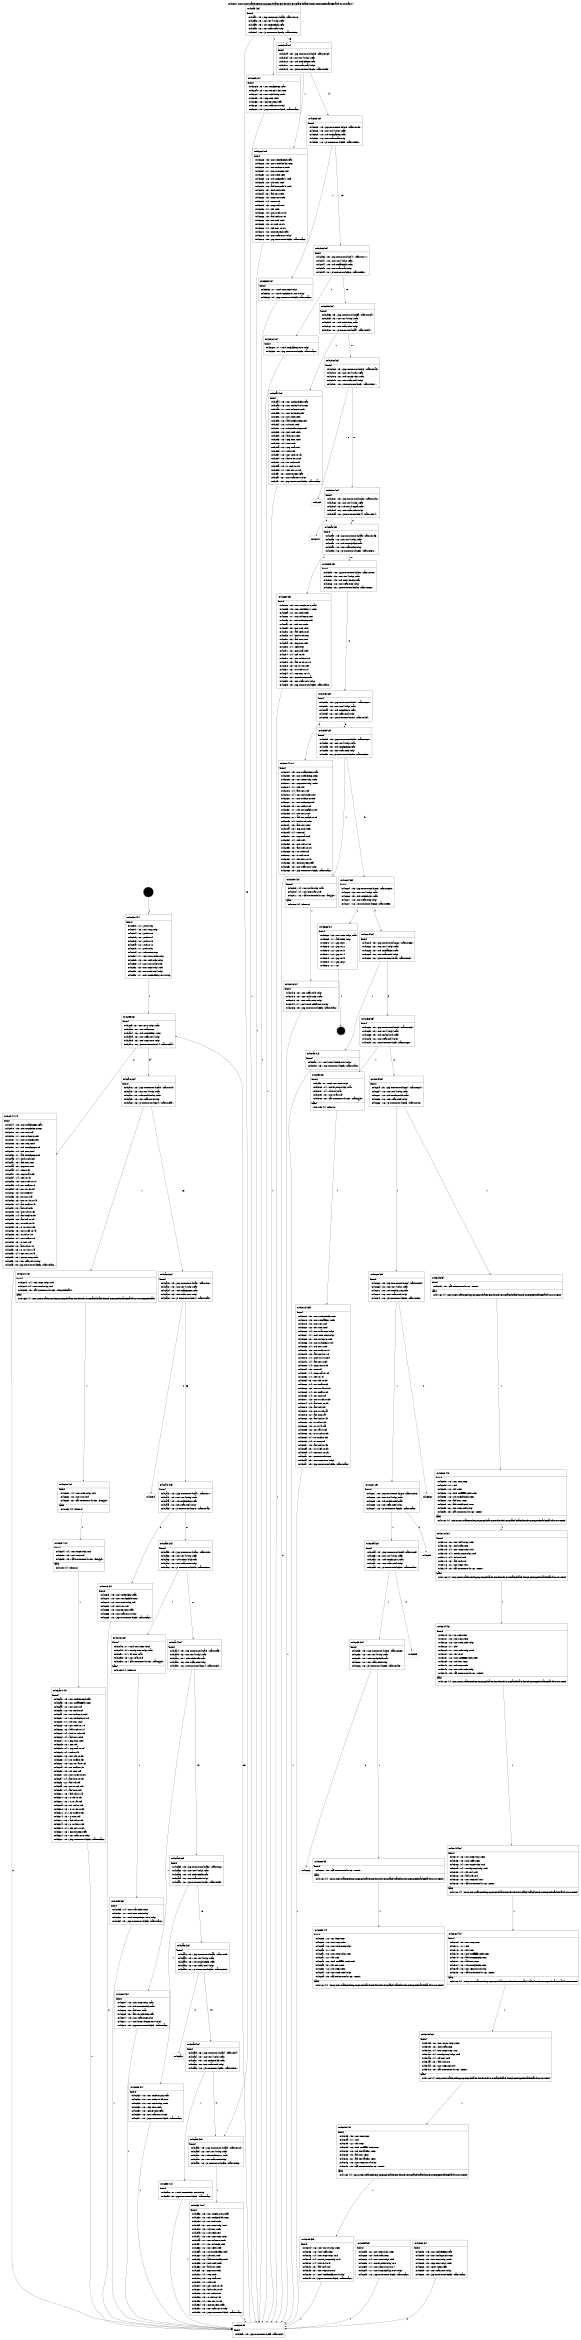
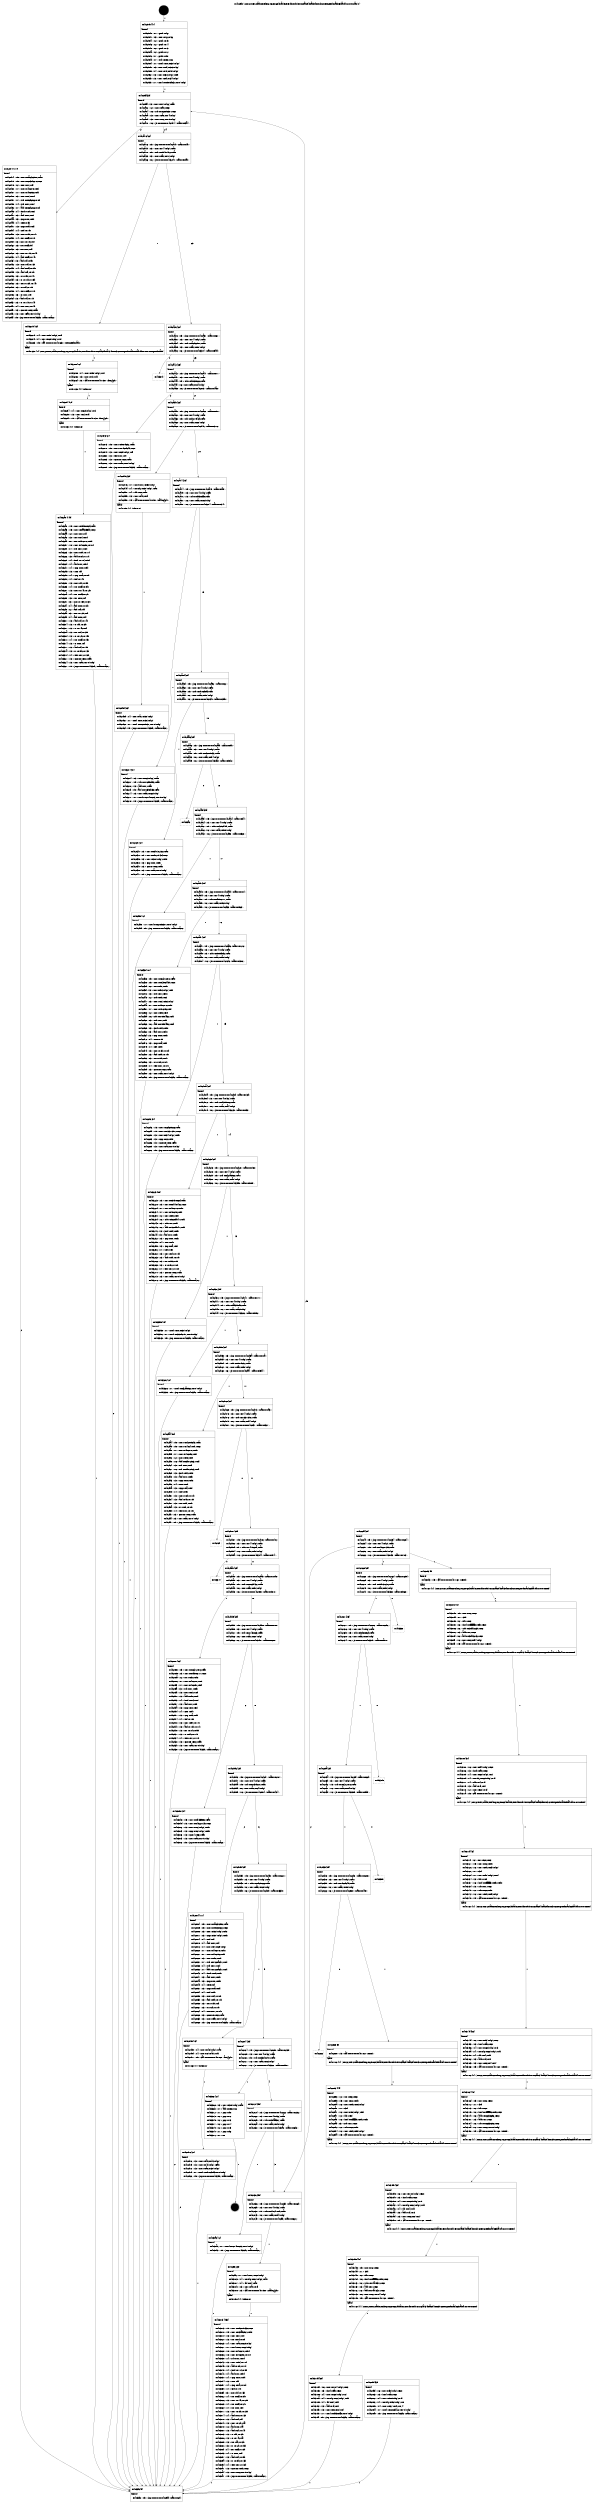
(392, 1060) -> (310, 1857)
(247, 1086) -> (219, 922)
none -> (228, 1726)
